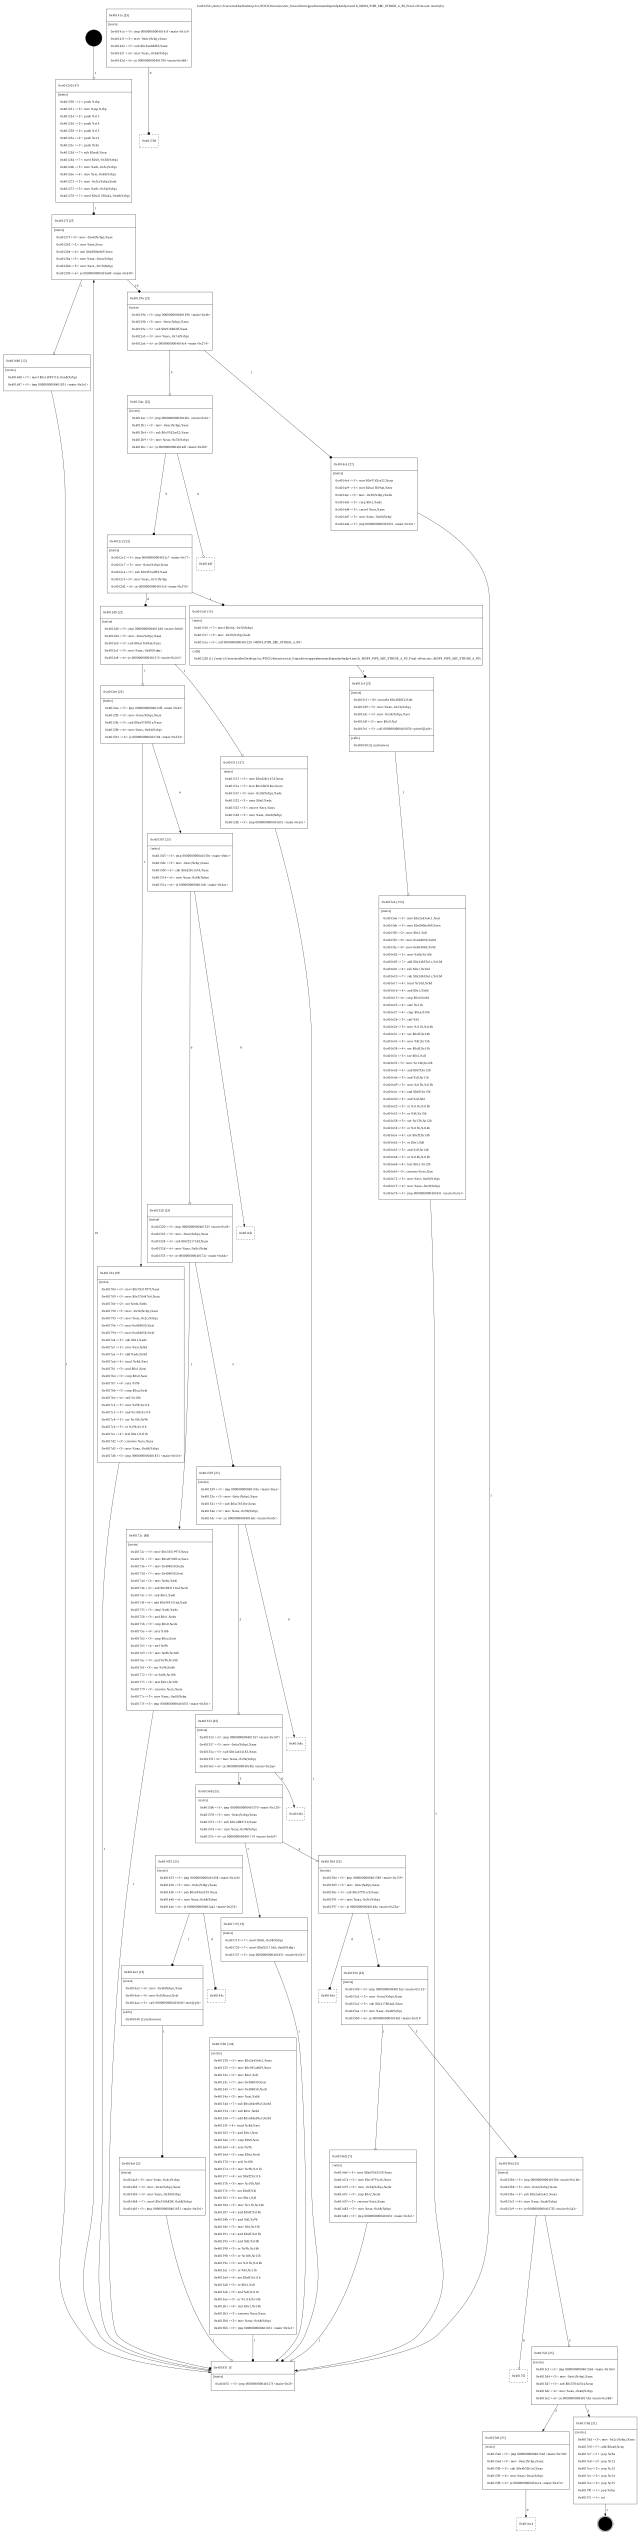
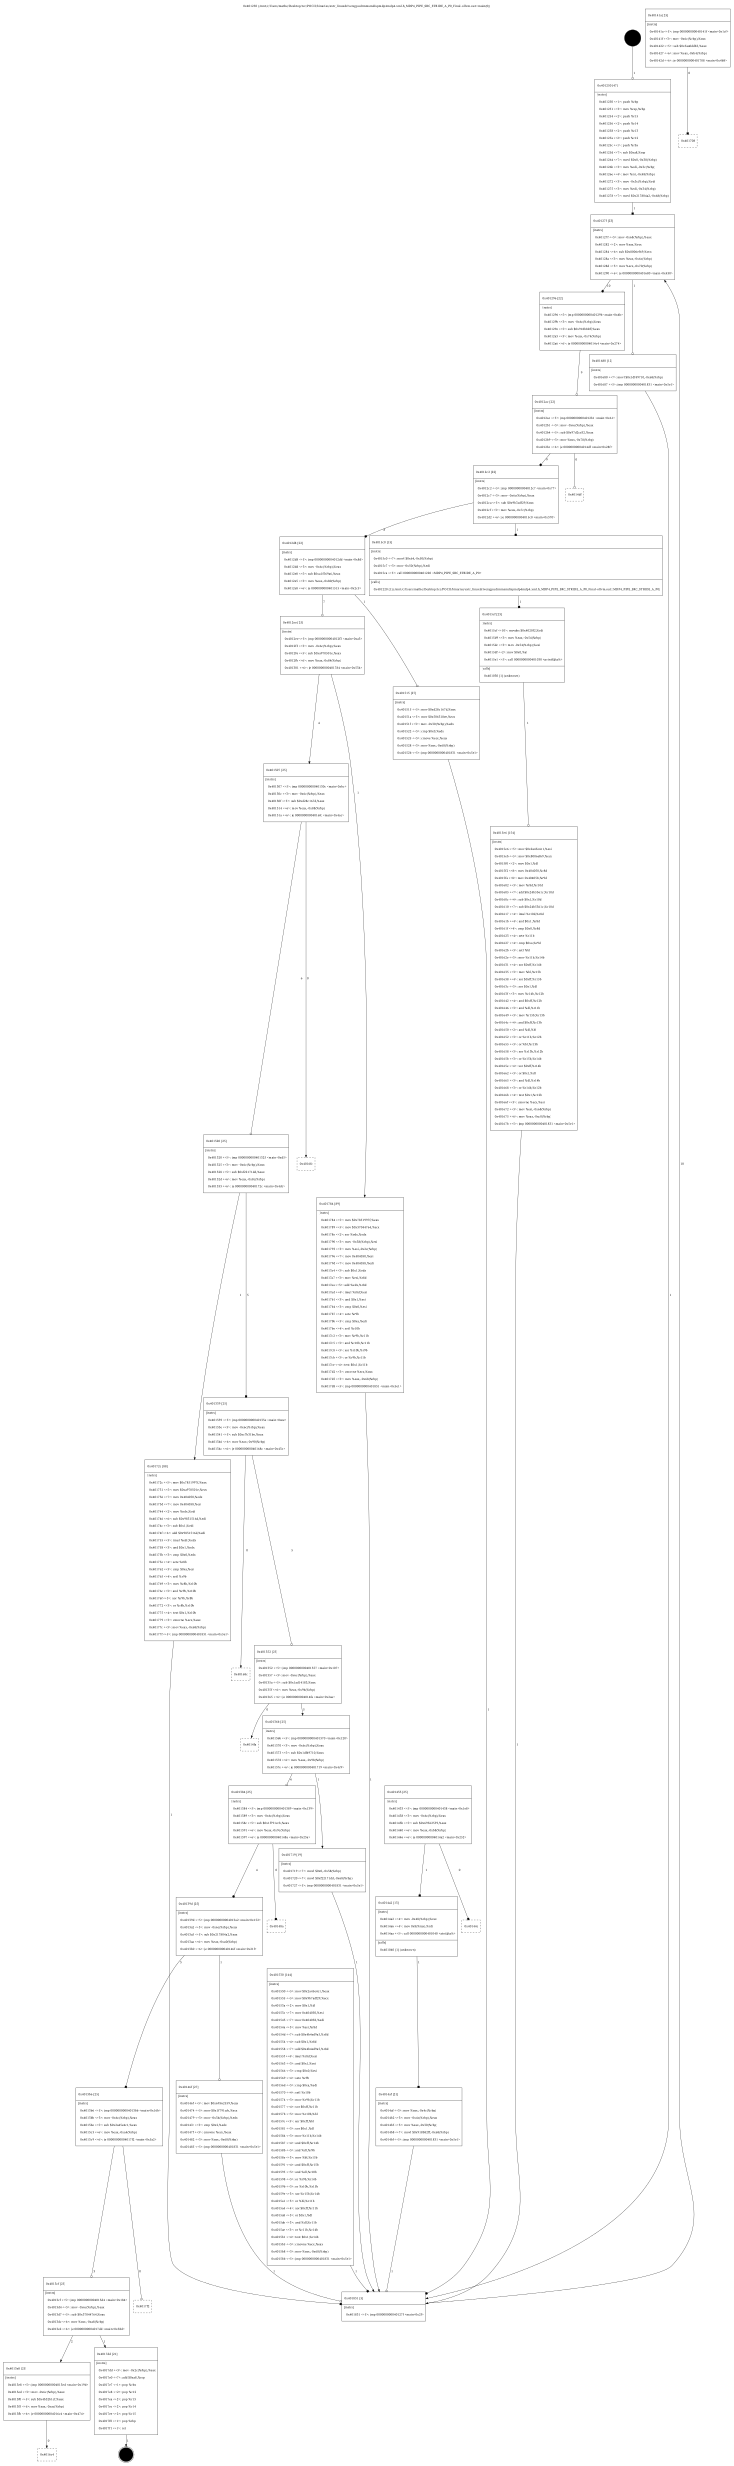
(374, 494) -> none
